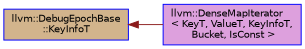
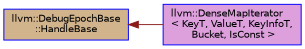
(66, 25) -> (66, 25)
